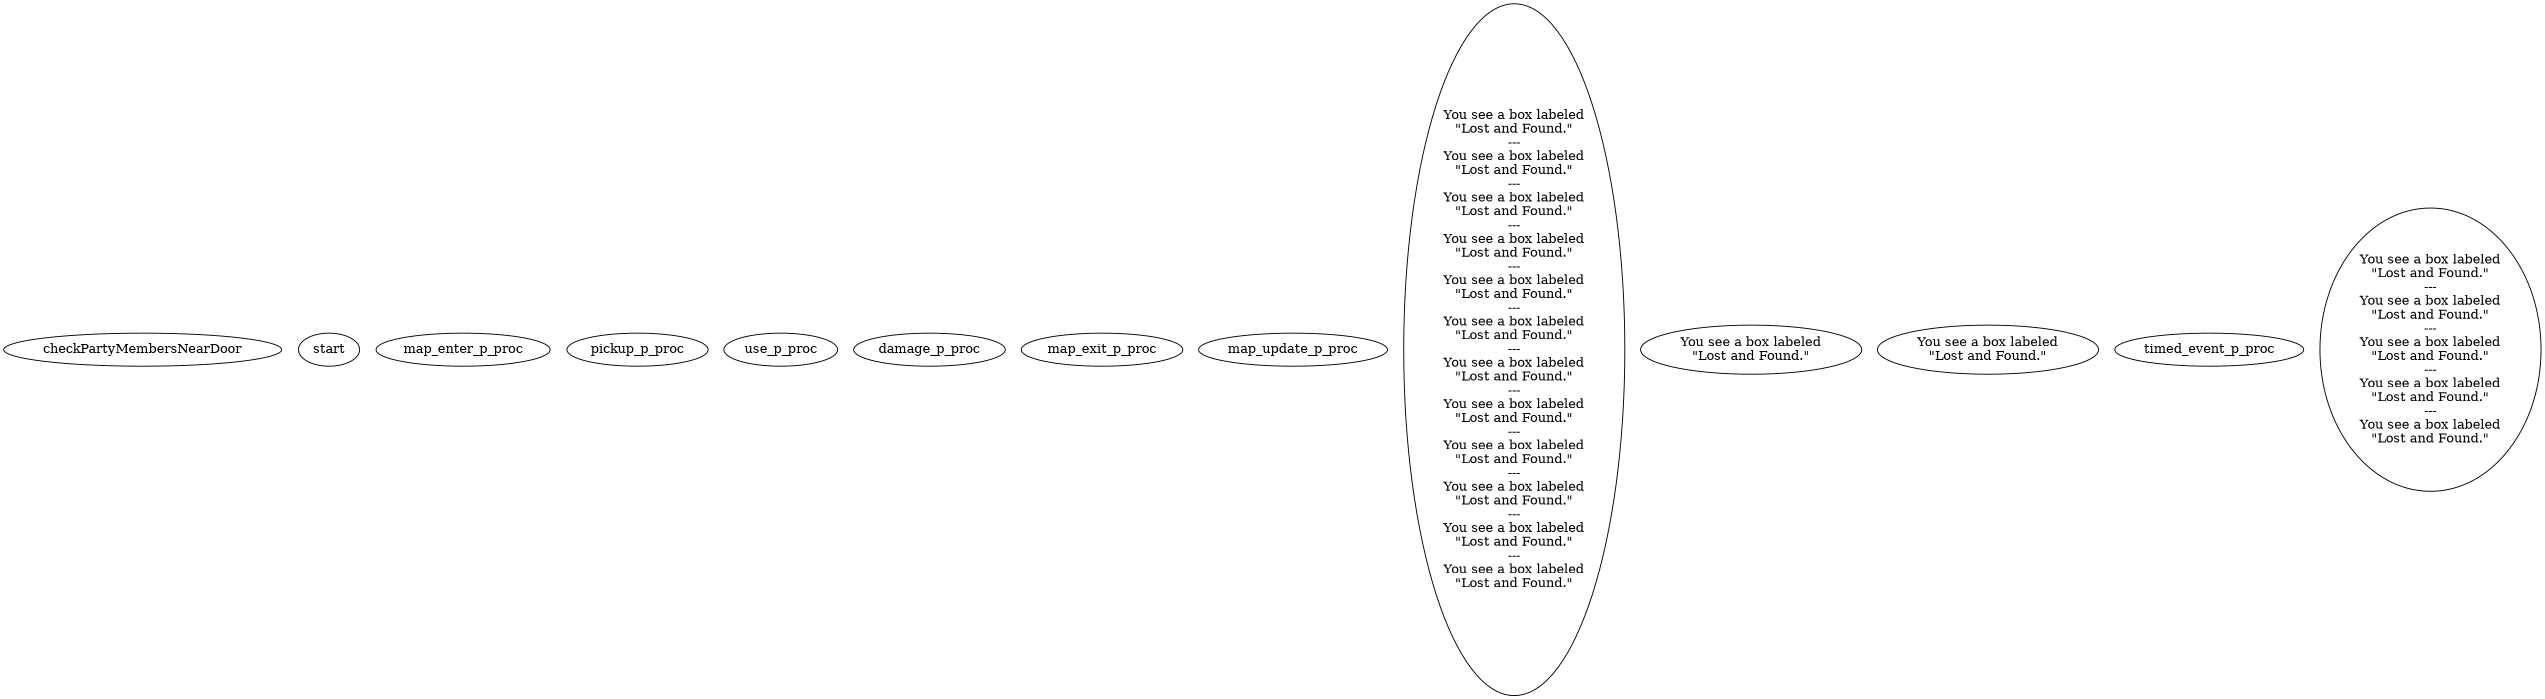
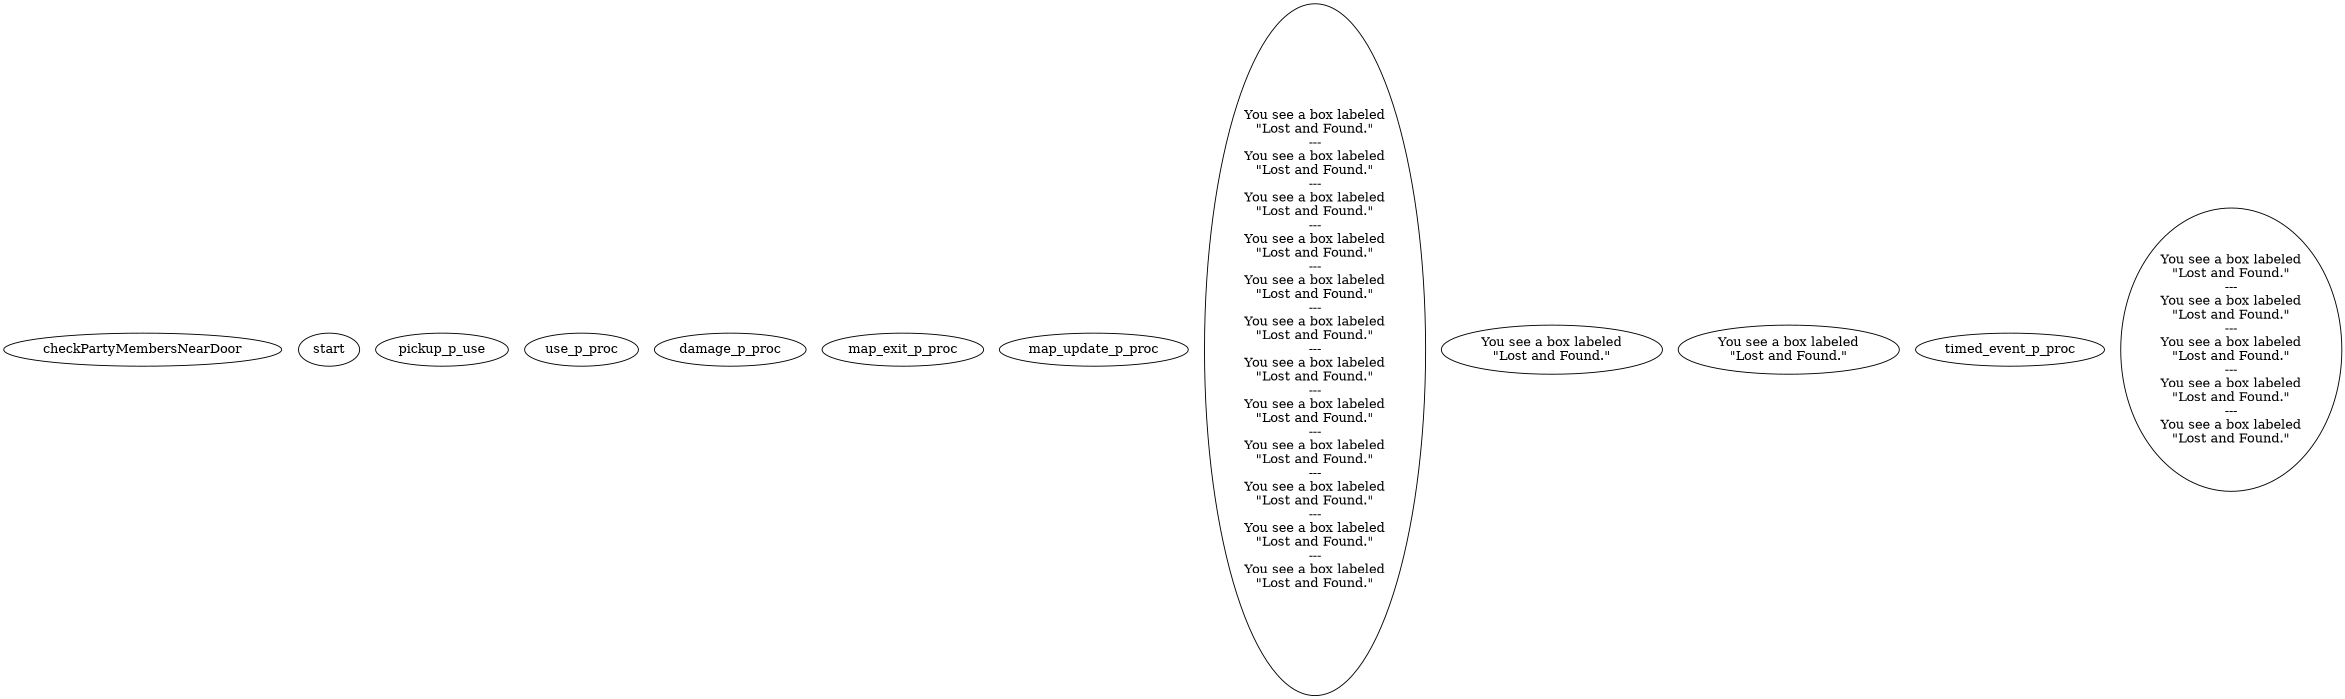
(463, 350) -> none
(638, 350) -> (442, 350)
